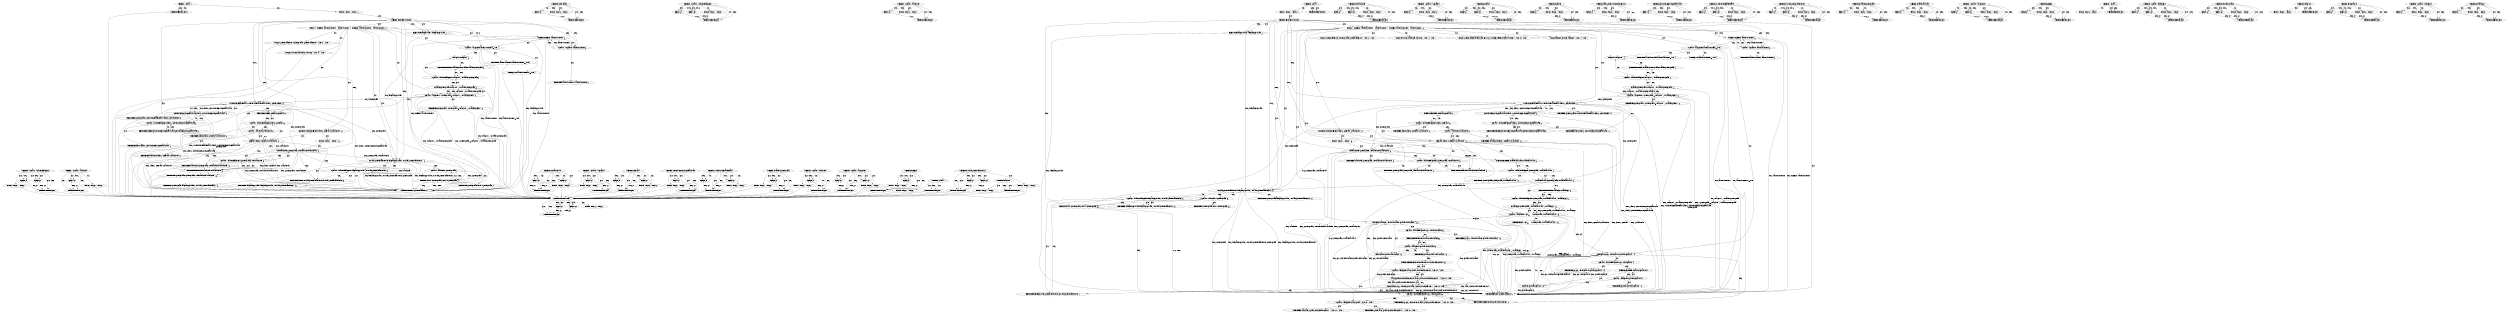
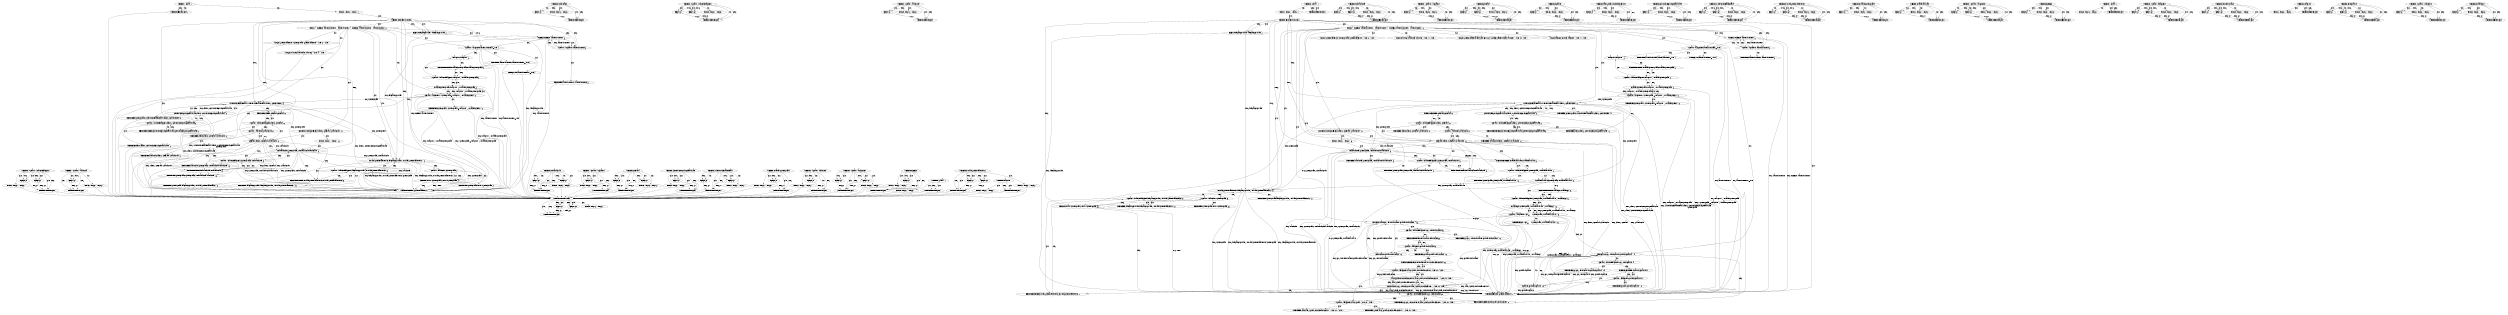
(1628, 282) -> (1624, 283)
(1458, 298) -> none
